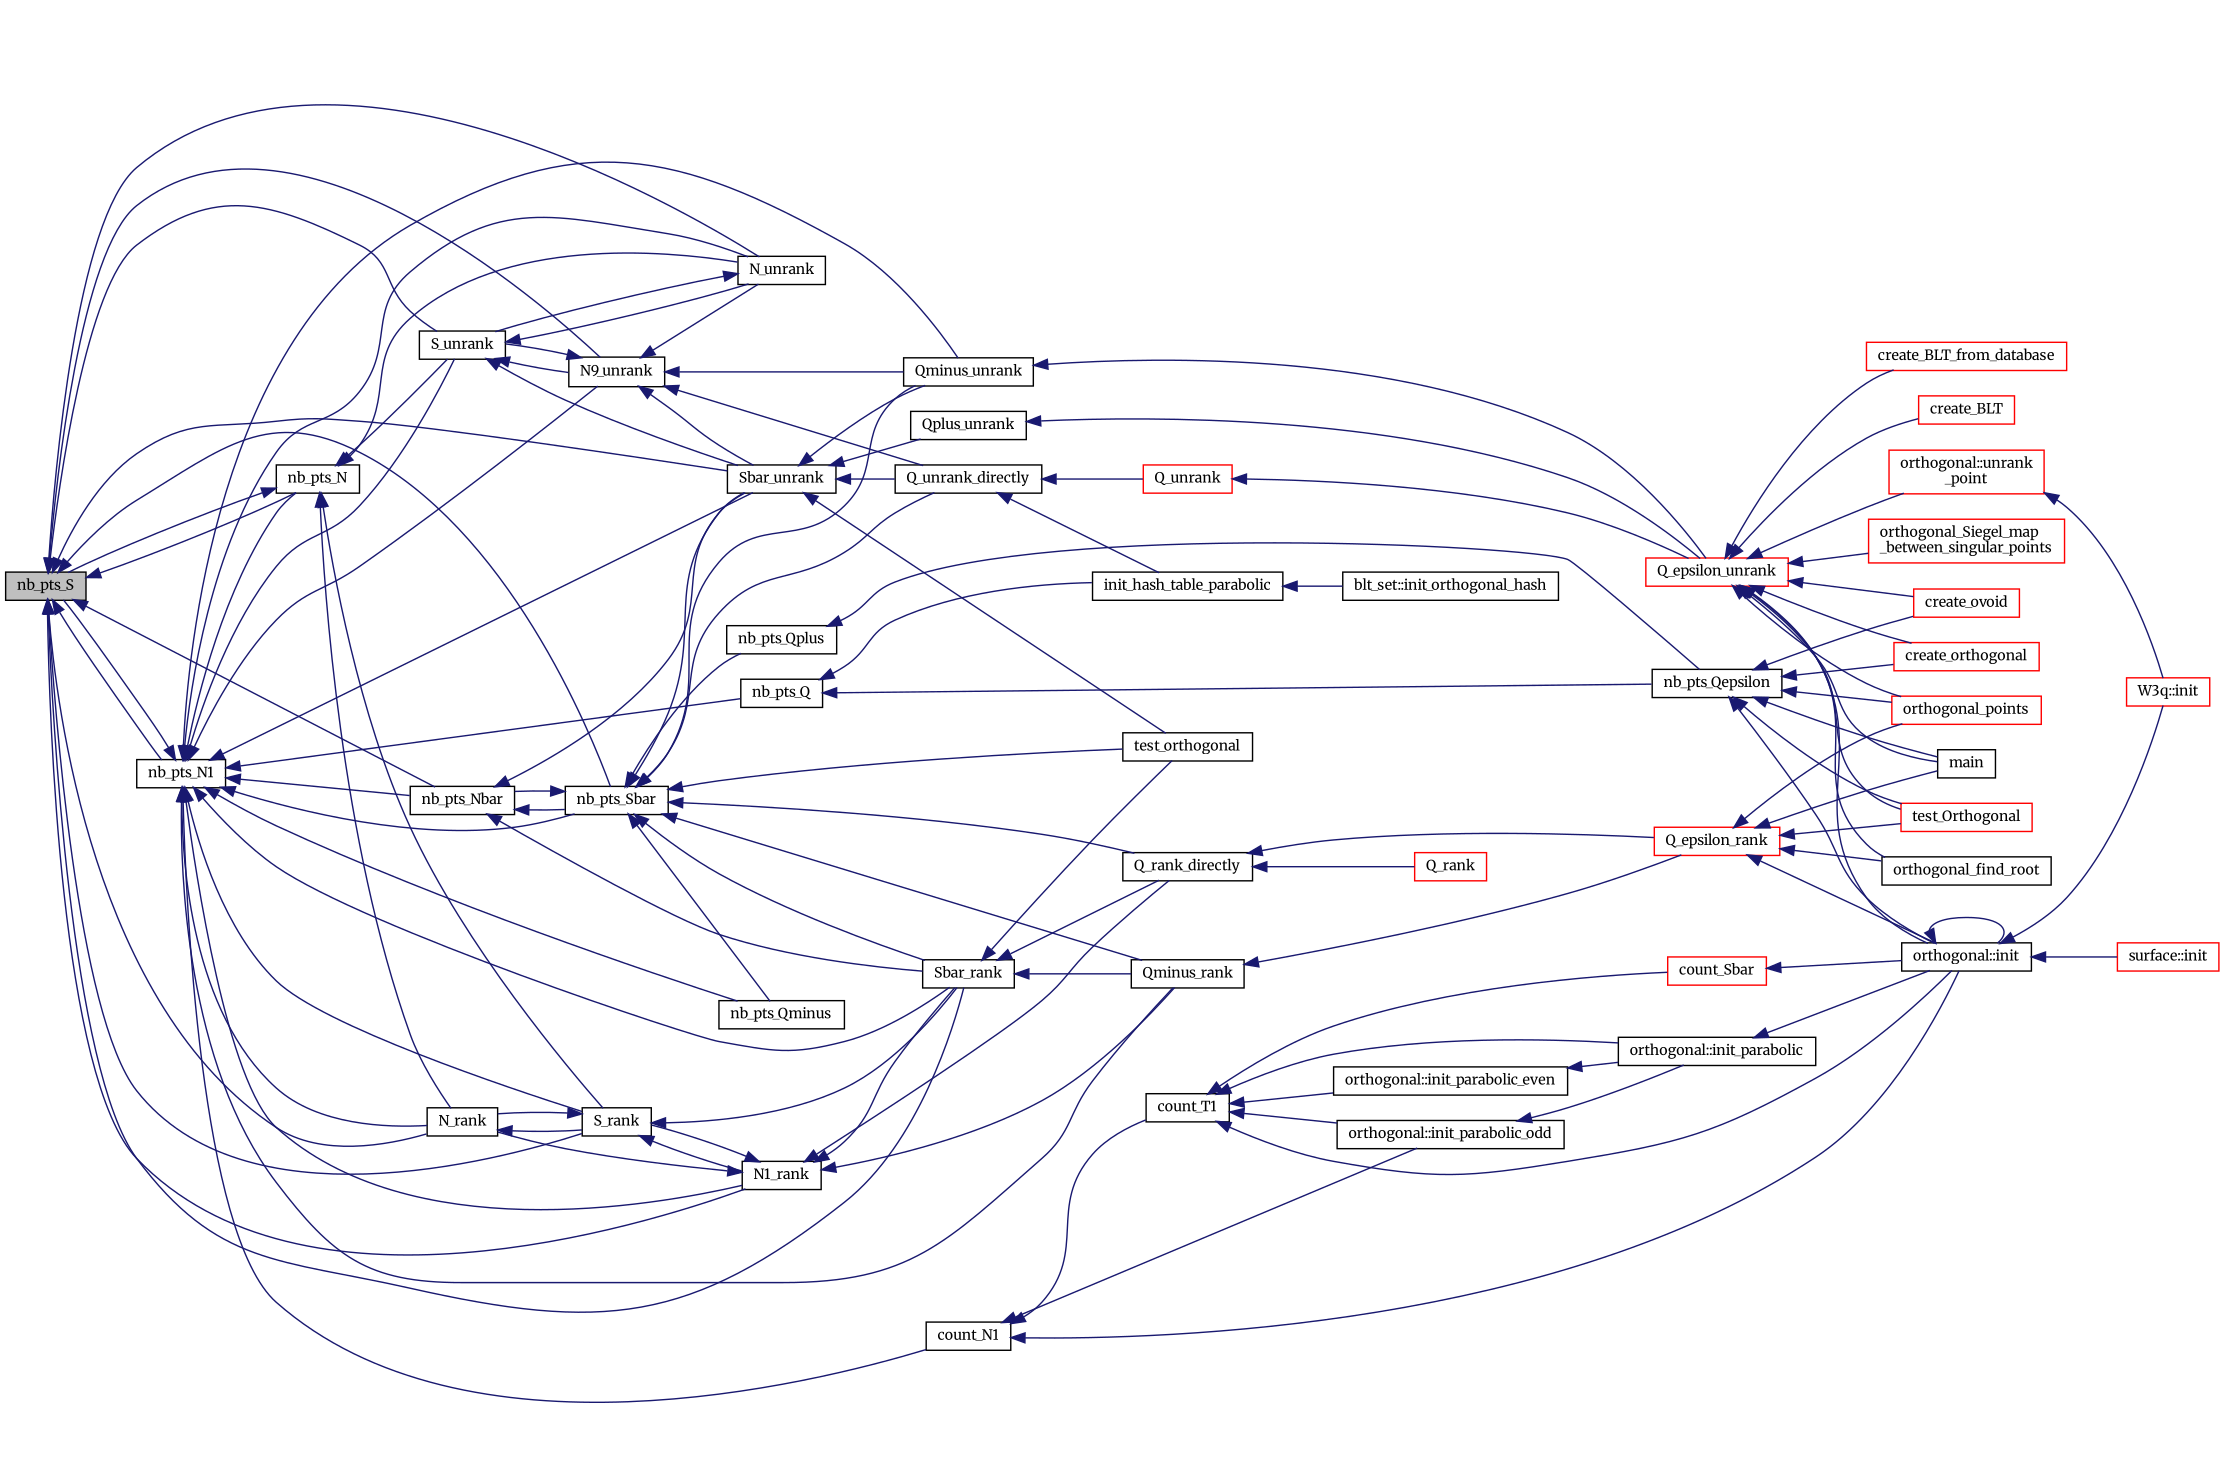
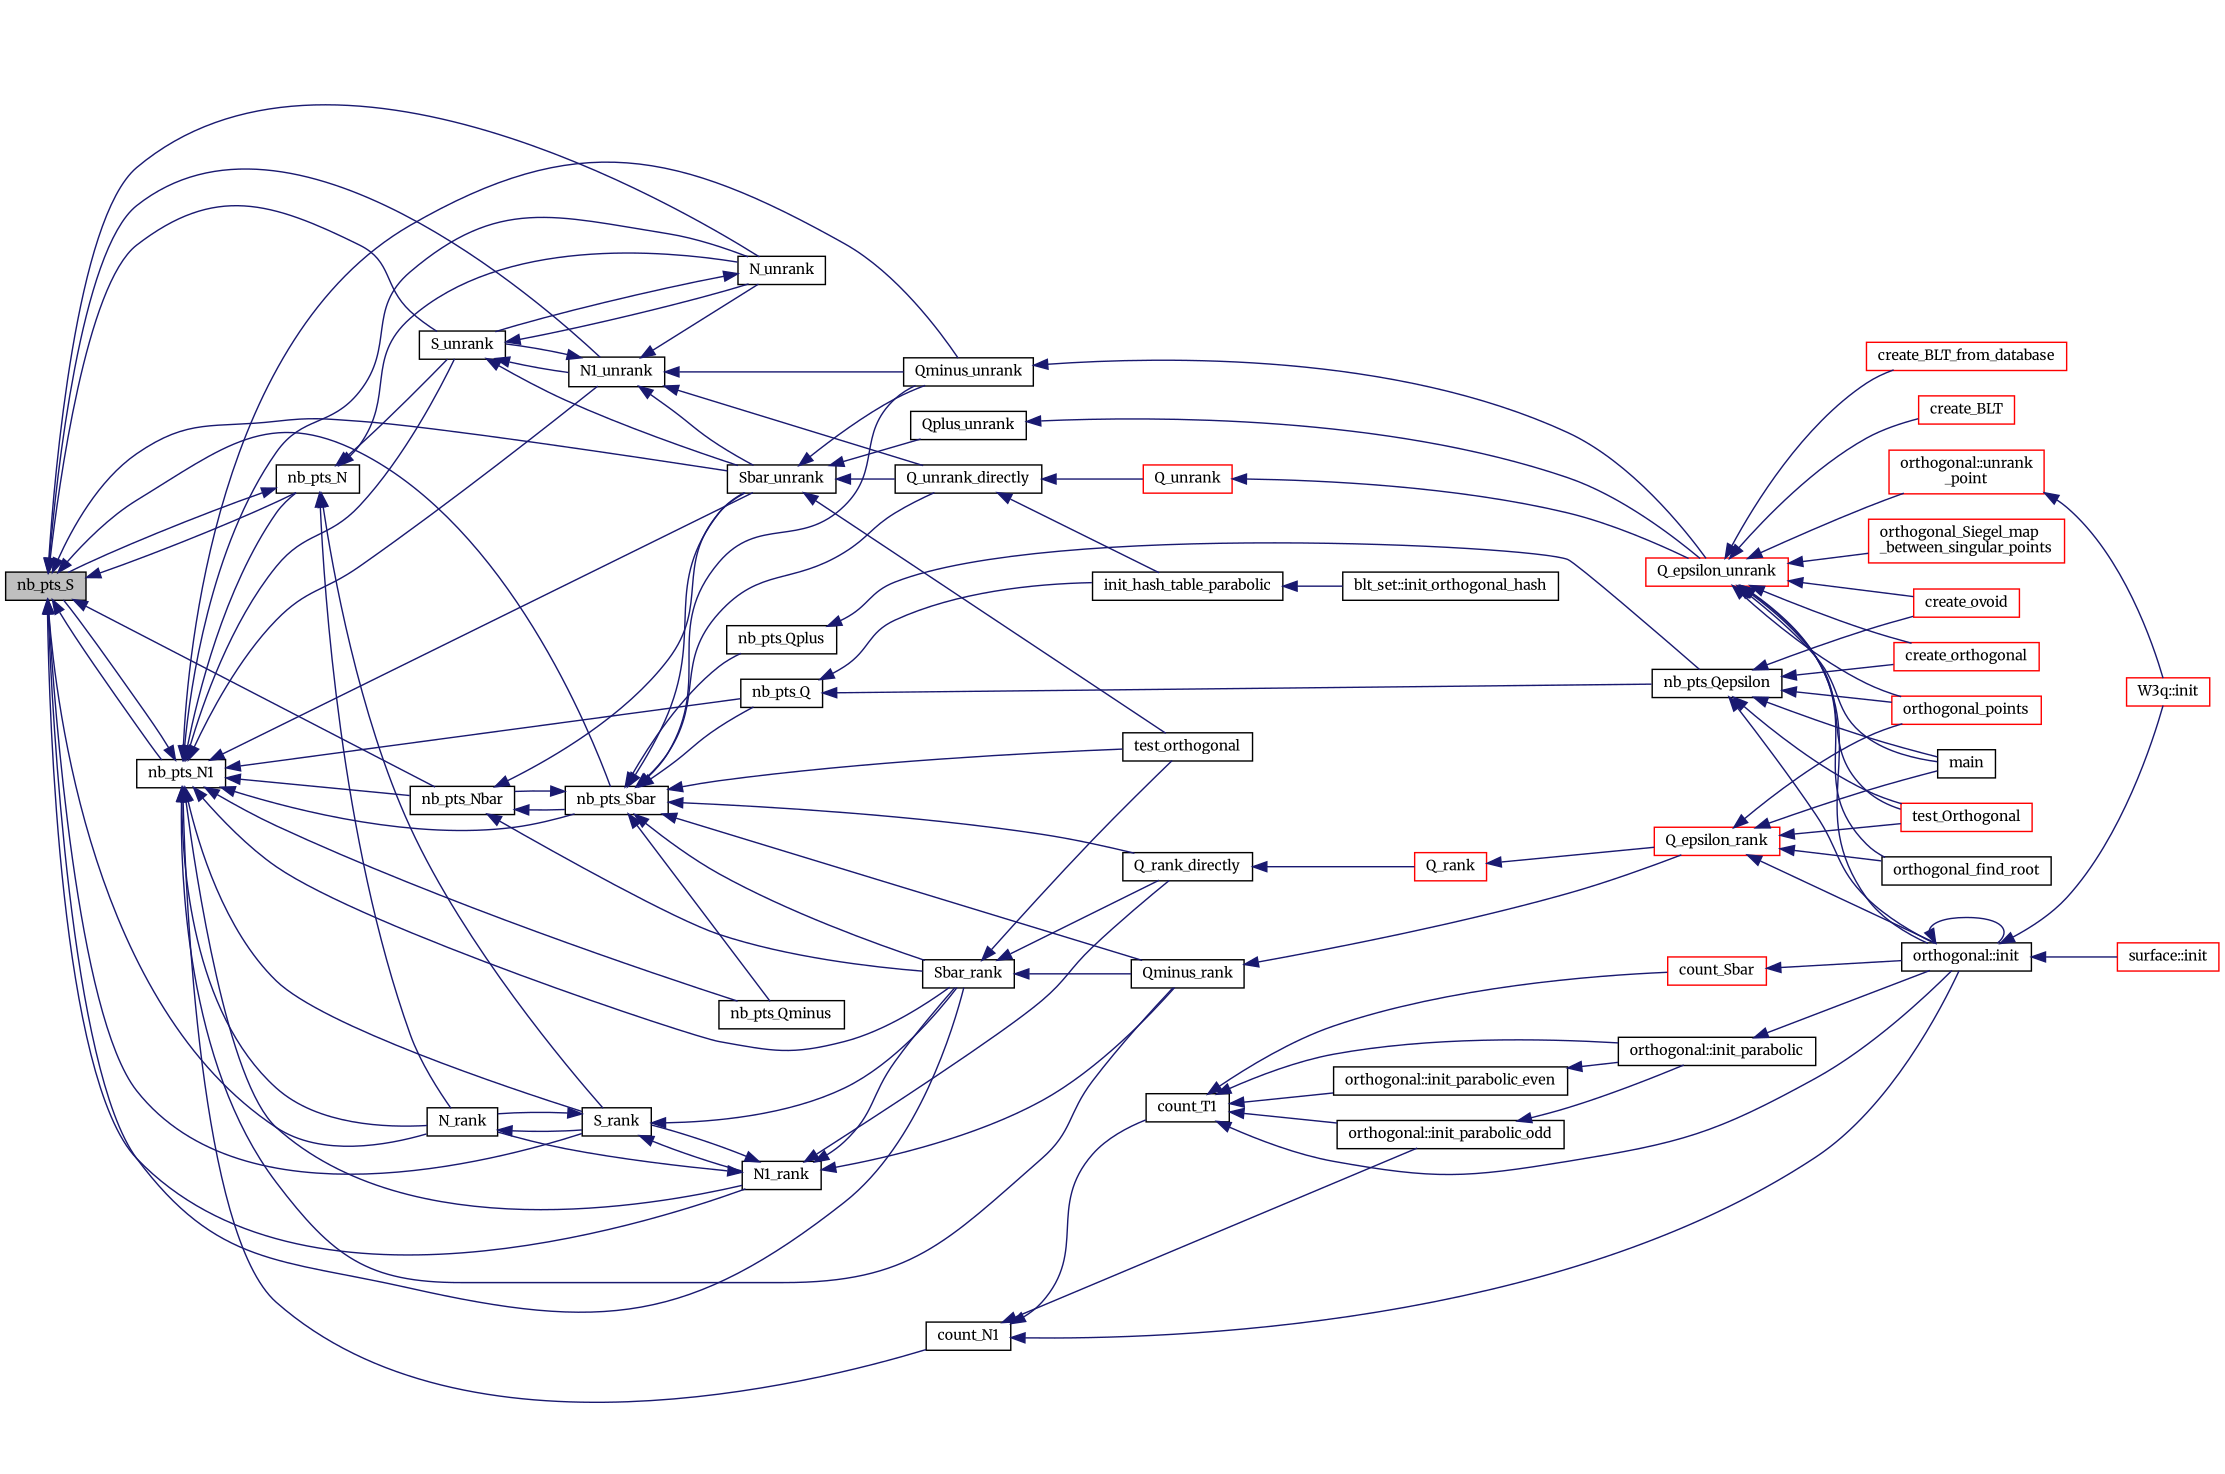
(617, 372) -> (617, 372)
none -> (700, 741)
(1457, 834) -> (1578, 855)
